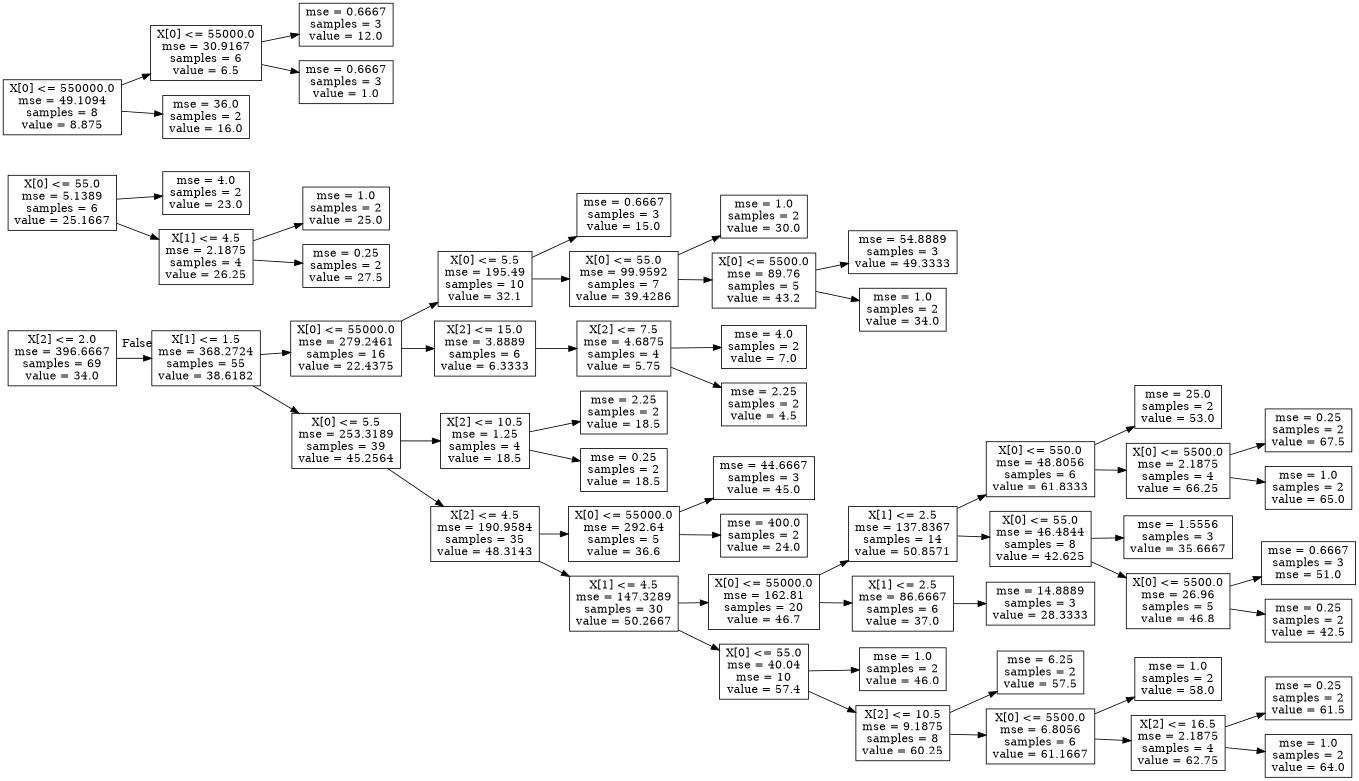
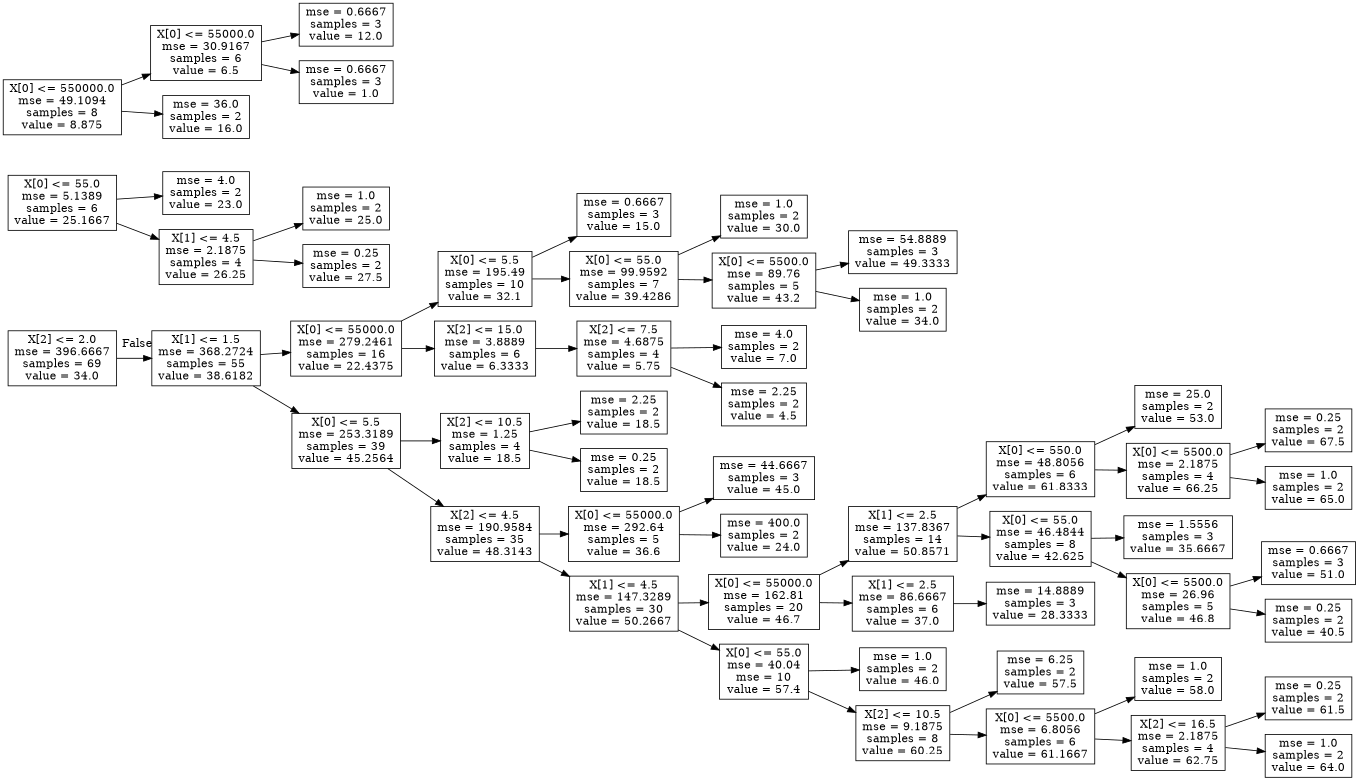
(1309, 563) -> (1309, 563)
(1309, 621) -> (1309, 621)
